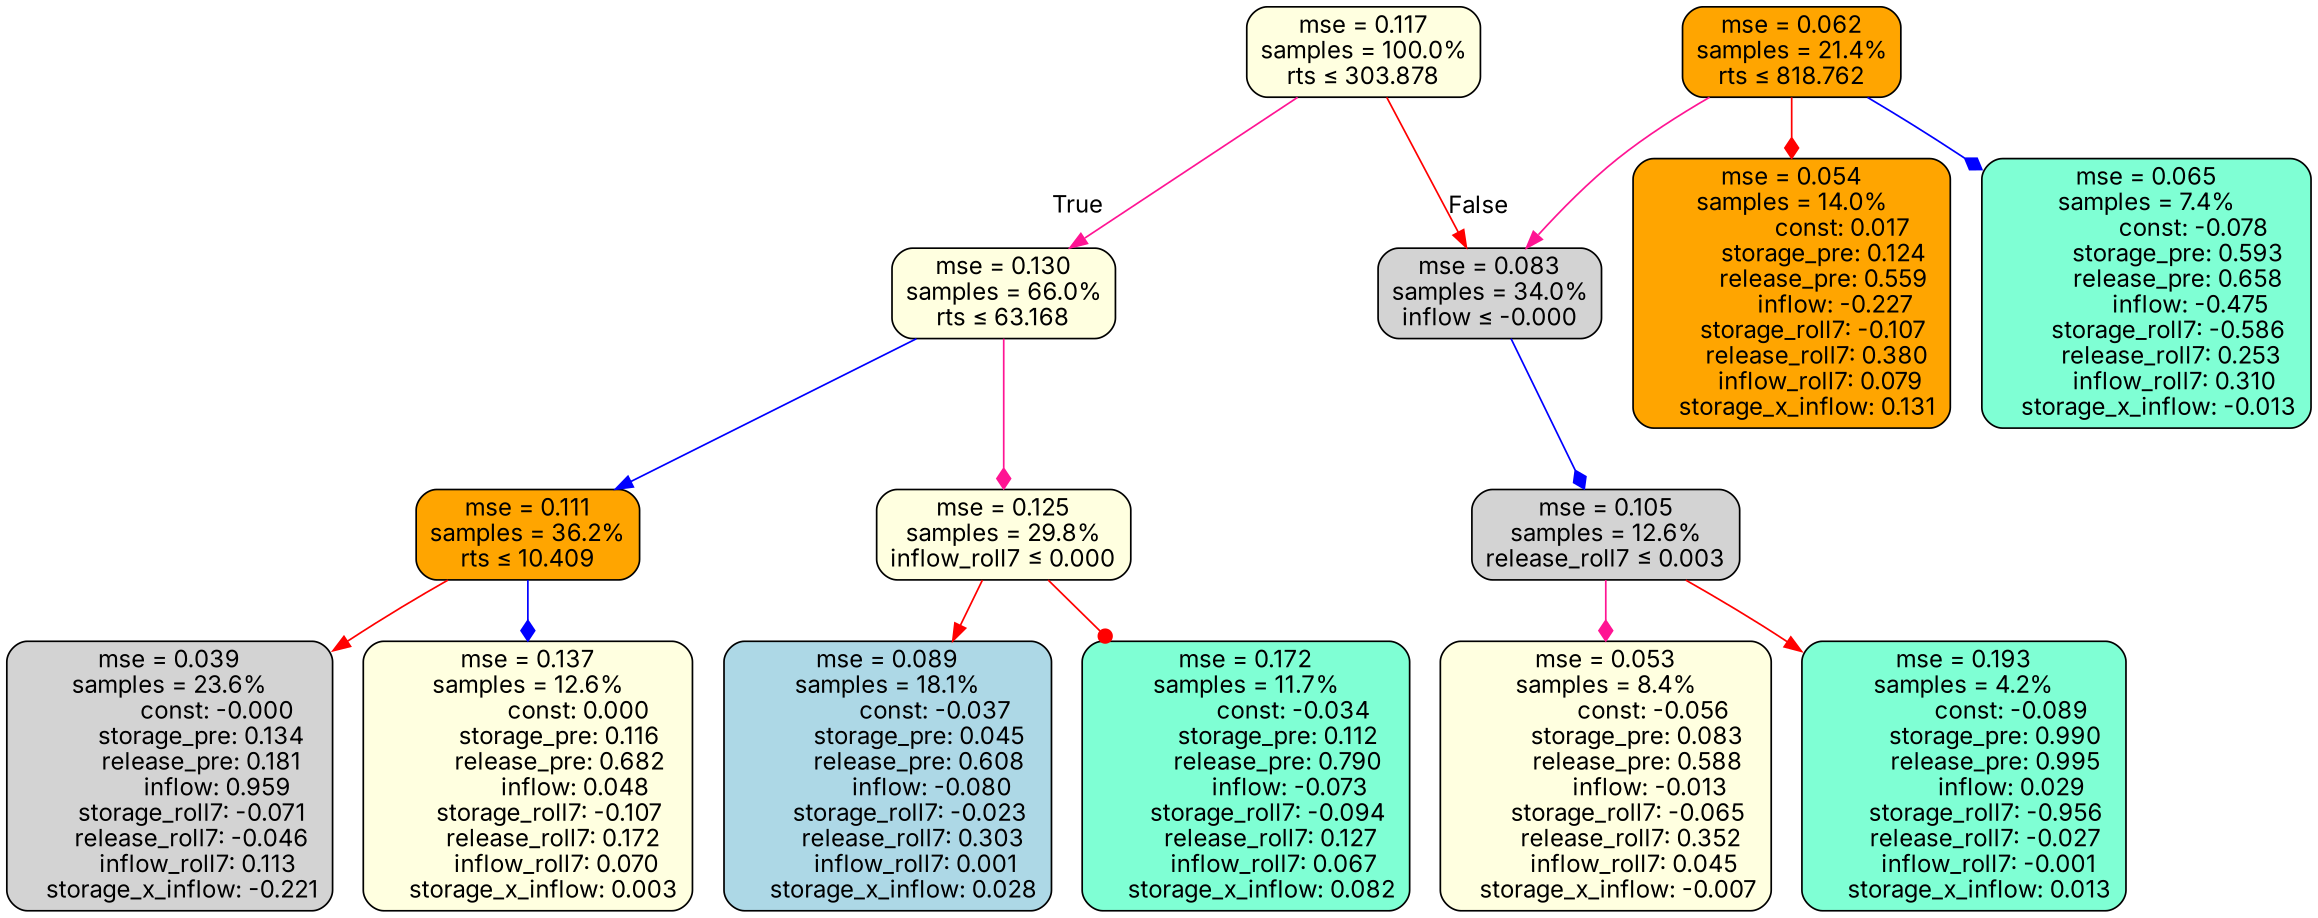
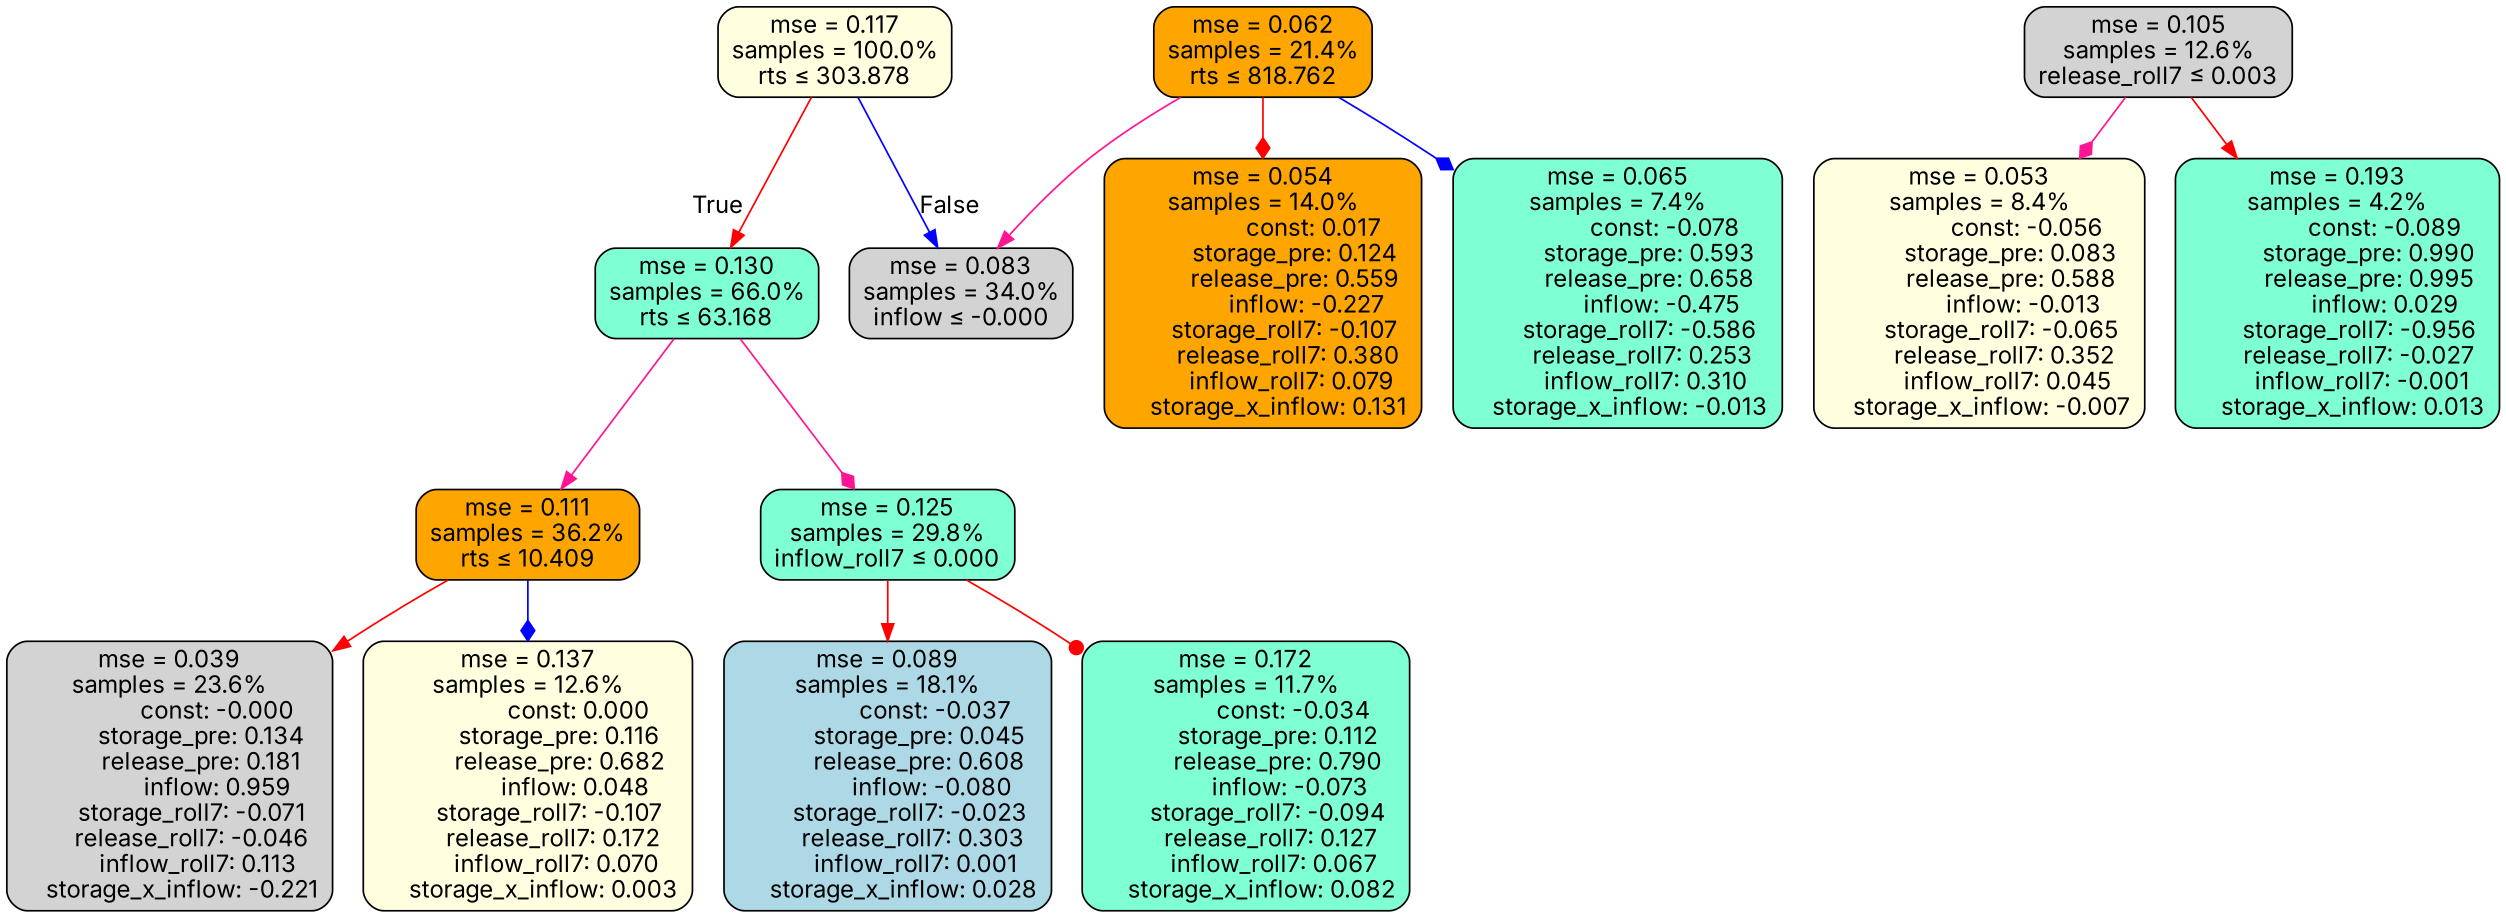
(1422, 165) -> (894, 165)
(1191, 168) -> (775, 165)
(1004, 293) -> (707, 293)
(1543, 404) -> none
(774, 410) -> (623, 407)
(1004, 535) -> (888, 535)
